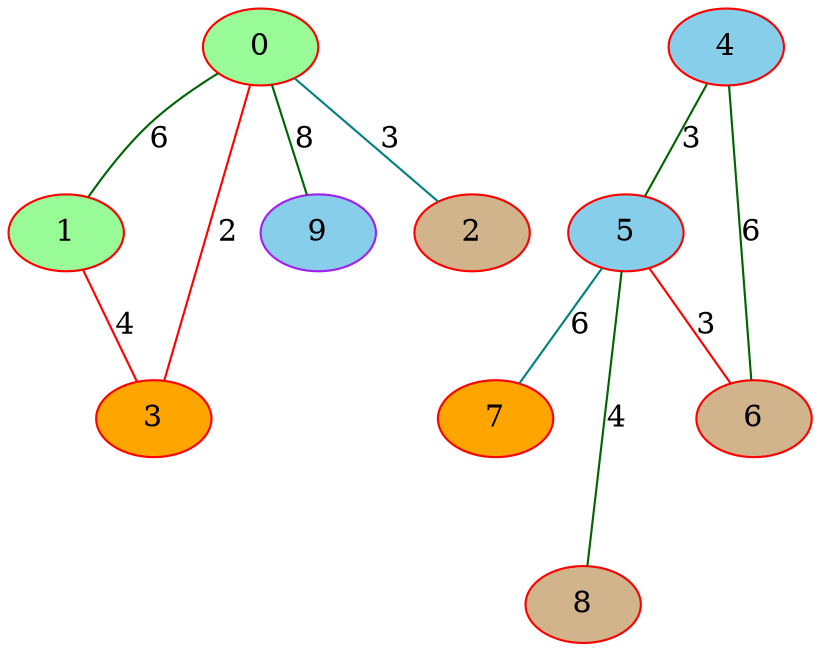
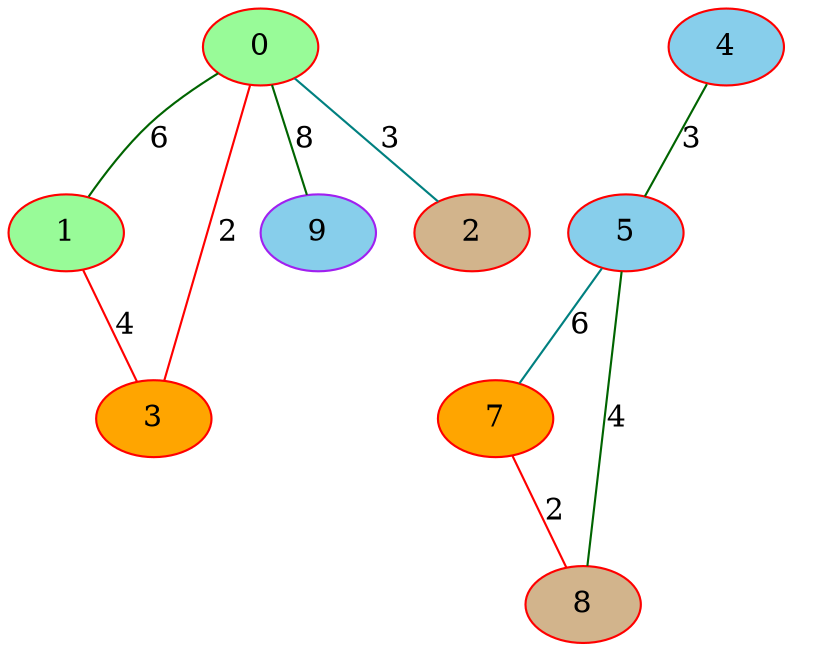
(754, 419) -> none
none -> (539, 512)
